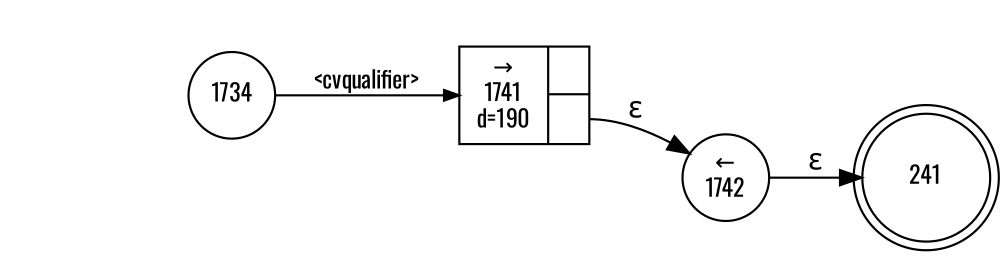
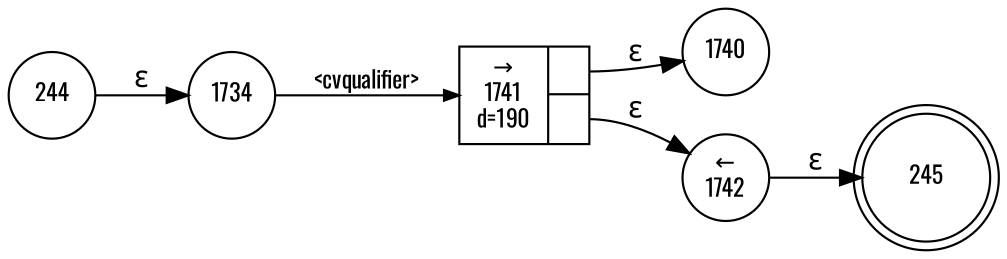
none -> (726, 52)
none -> (52, 95)
(926, 178) -> (926, 178)
